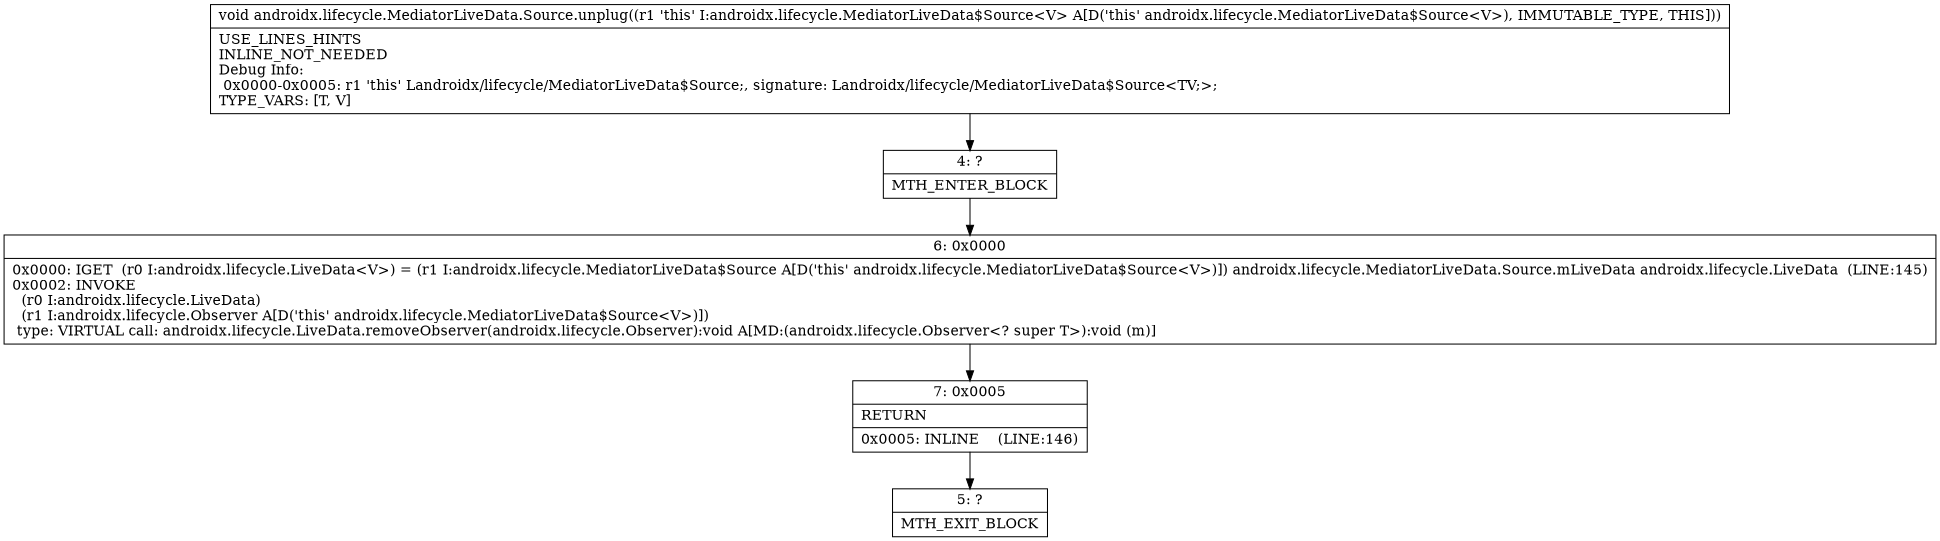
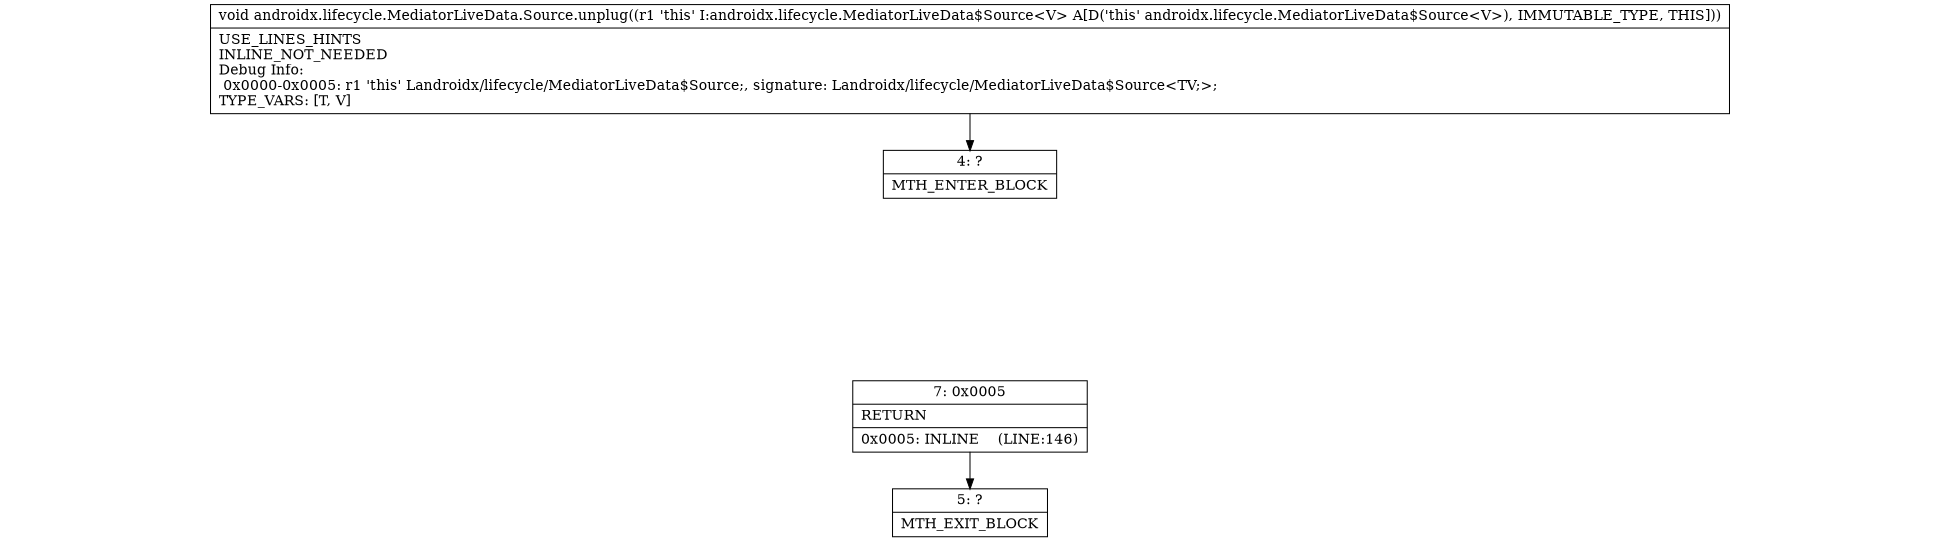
(970, 290) -> none
